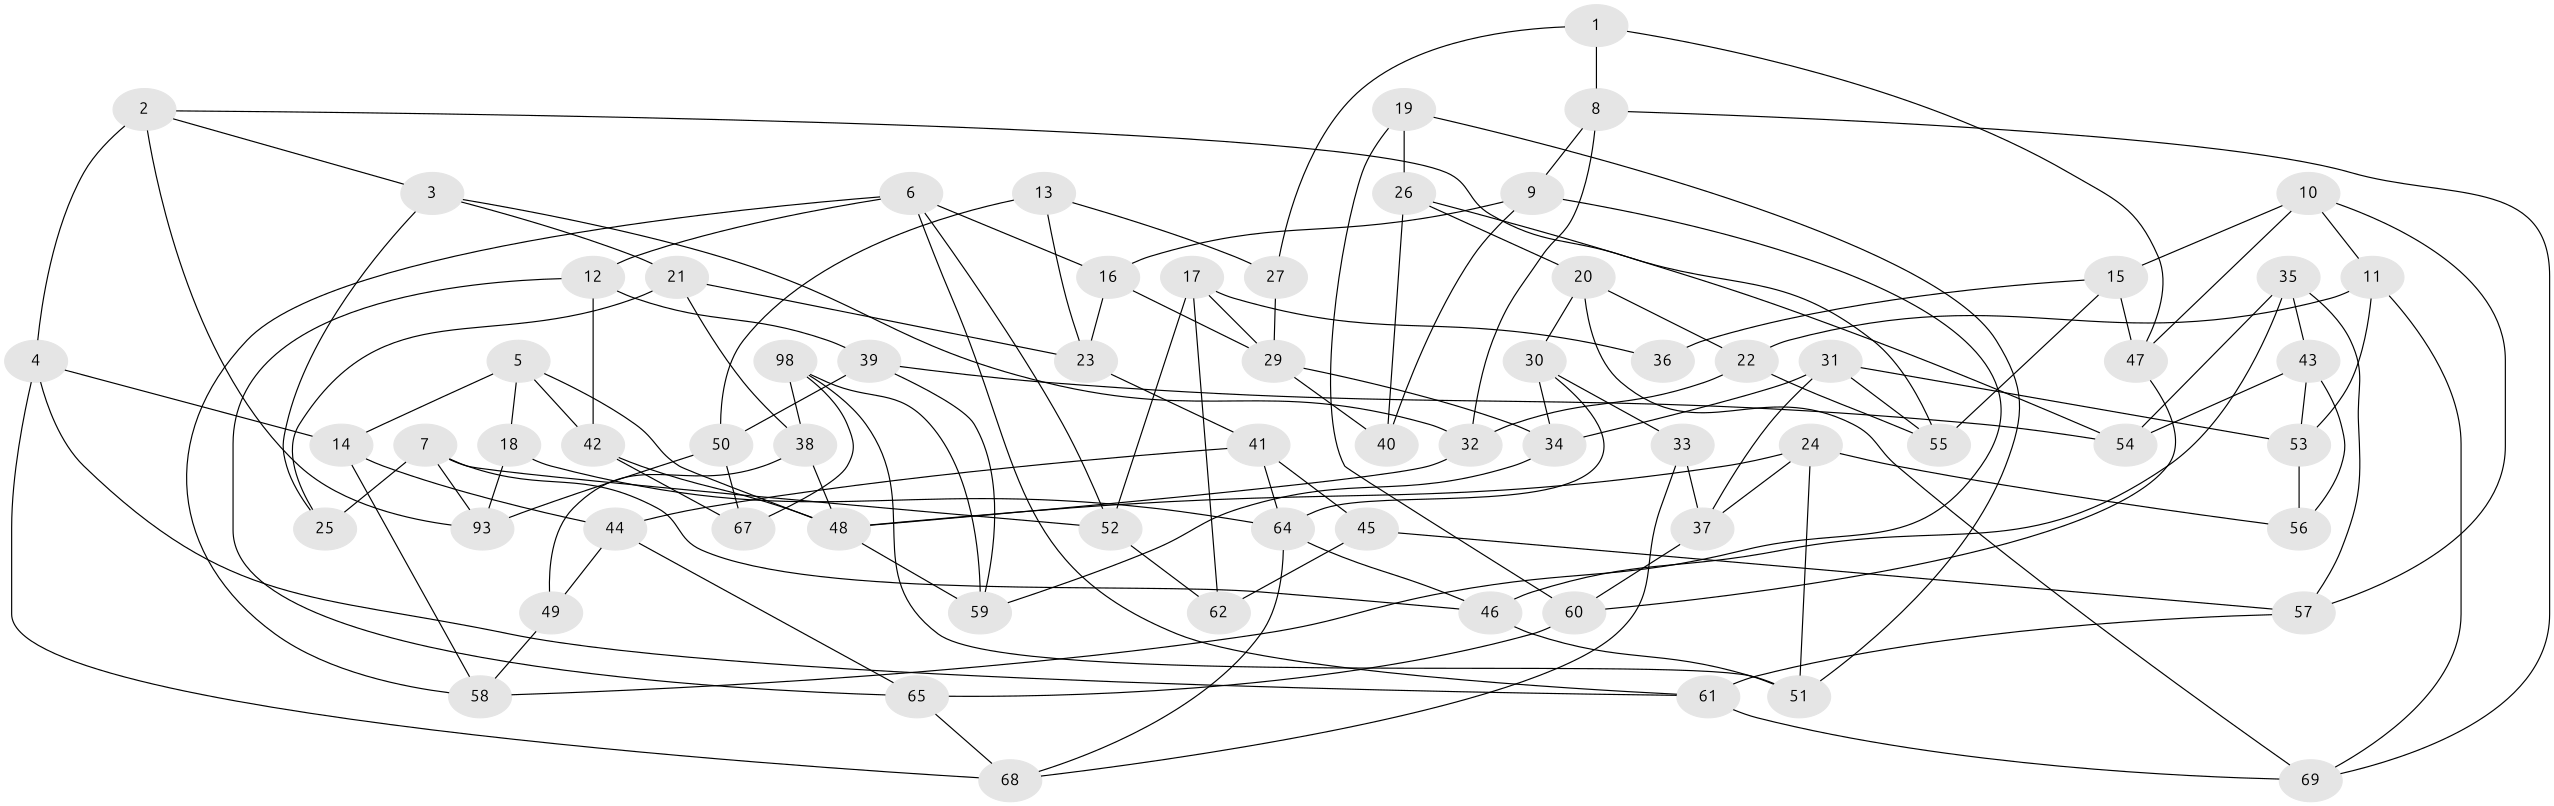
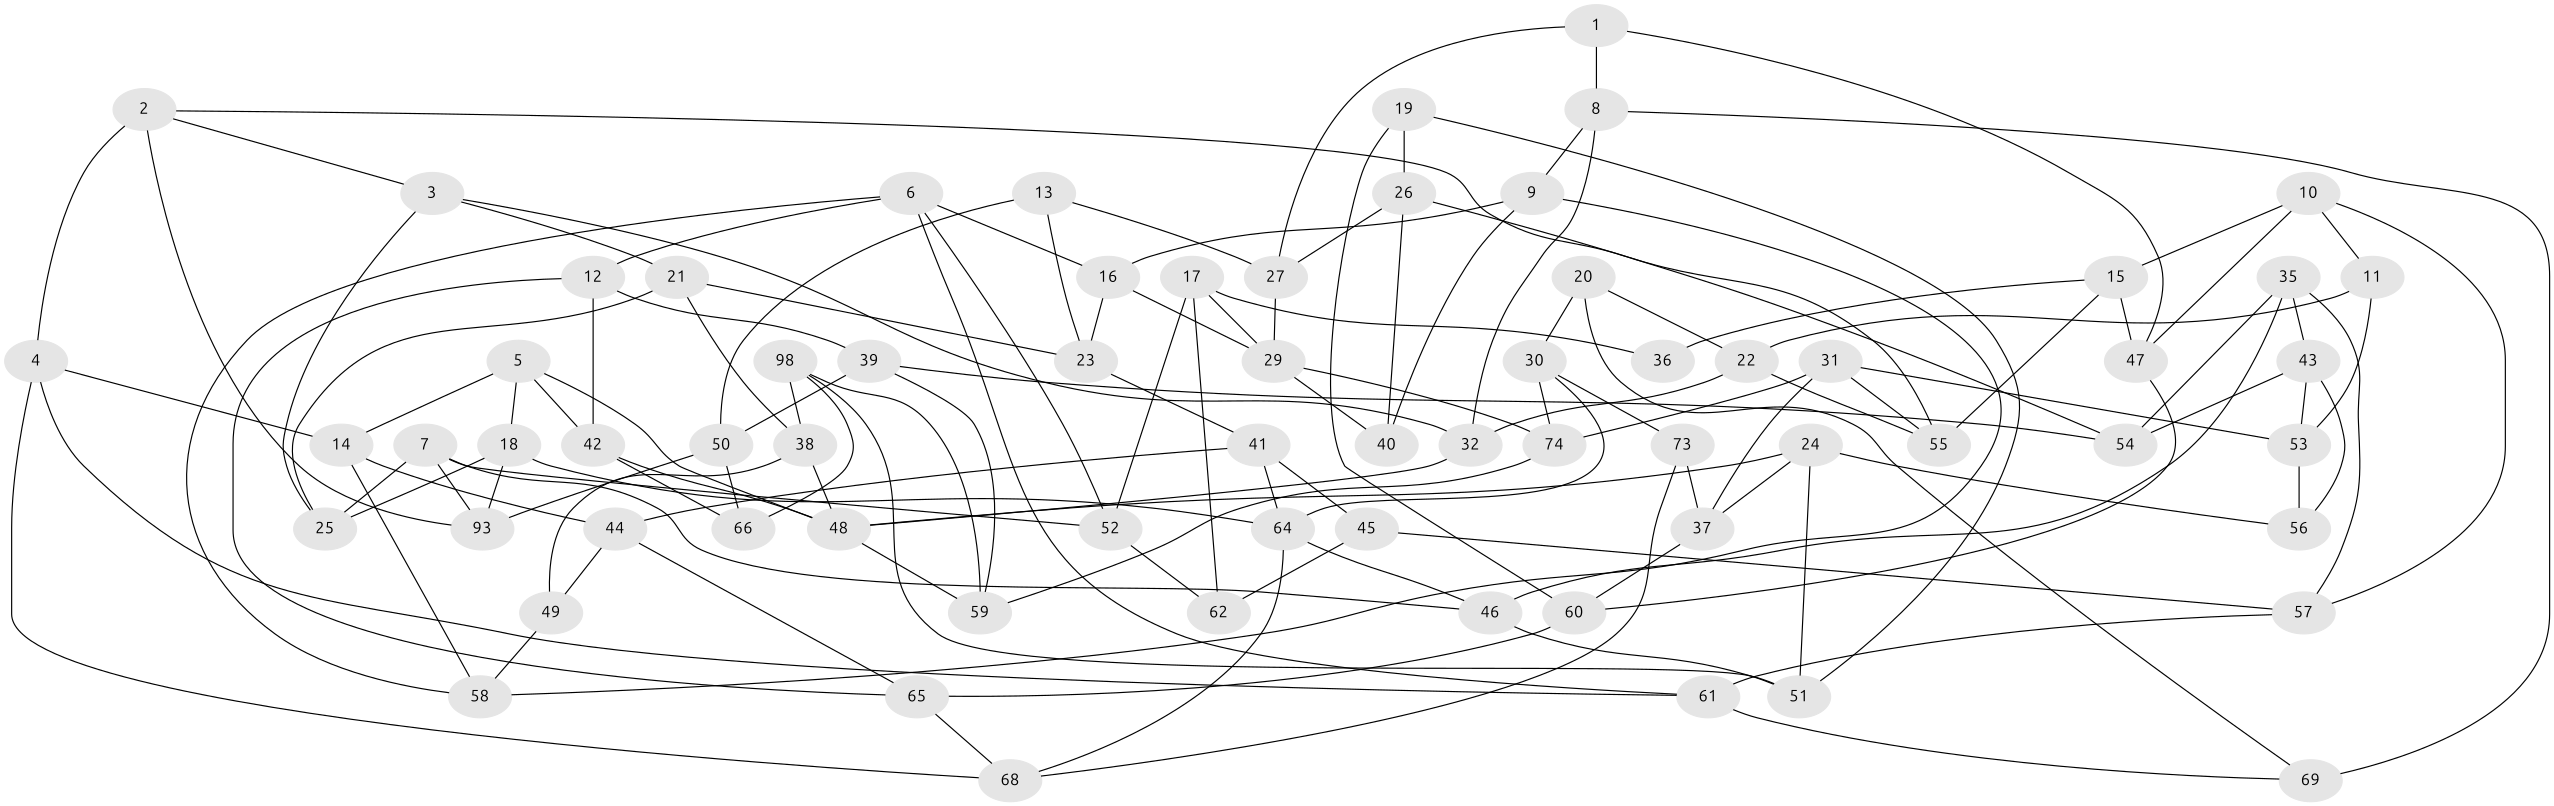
(1500, 238) -> (1338, 237)
(1554, 445) -> (1554, 445)
(1683, 445) -> (1683, 445)
none -> (418, 488)
(743, 529) -> (743, 529)
(2461, 548) -> none
